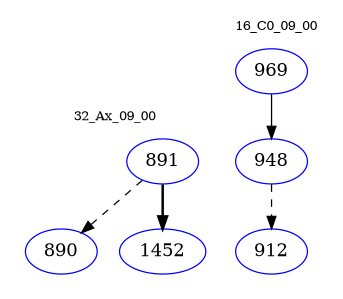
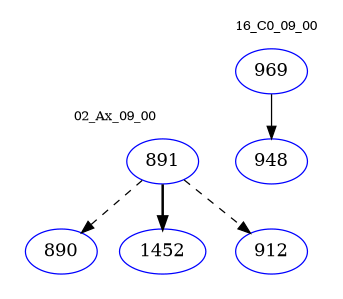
(115, 117) -> (115, 117)
(272, 200) -> (207, 198)
